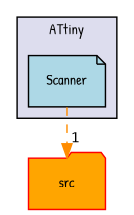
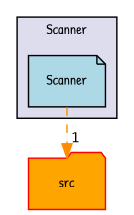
(67, 31) -> (67, 31)
